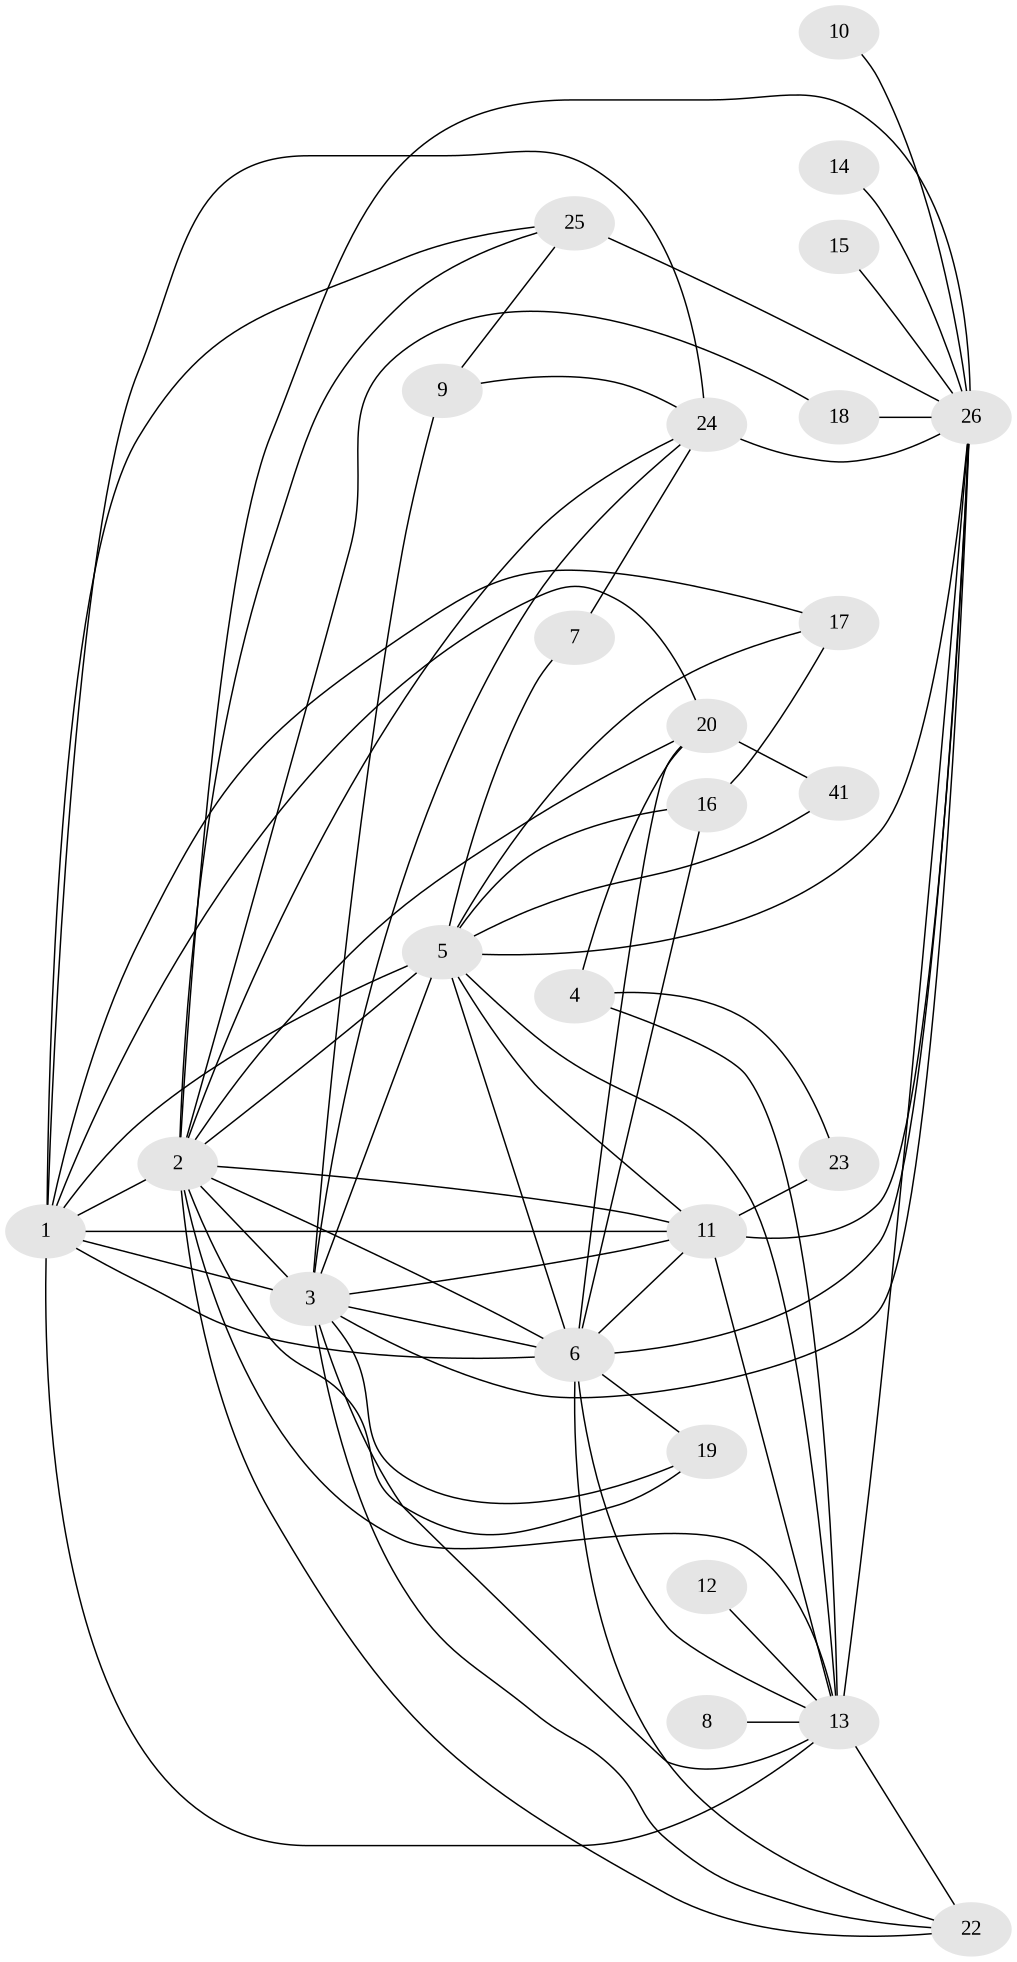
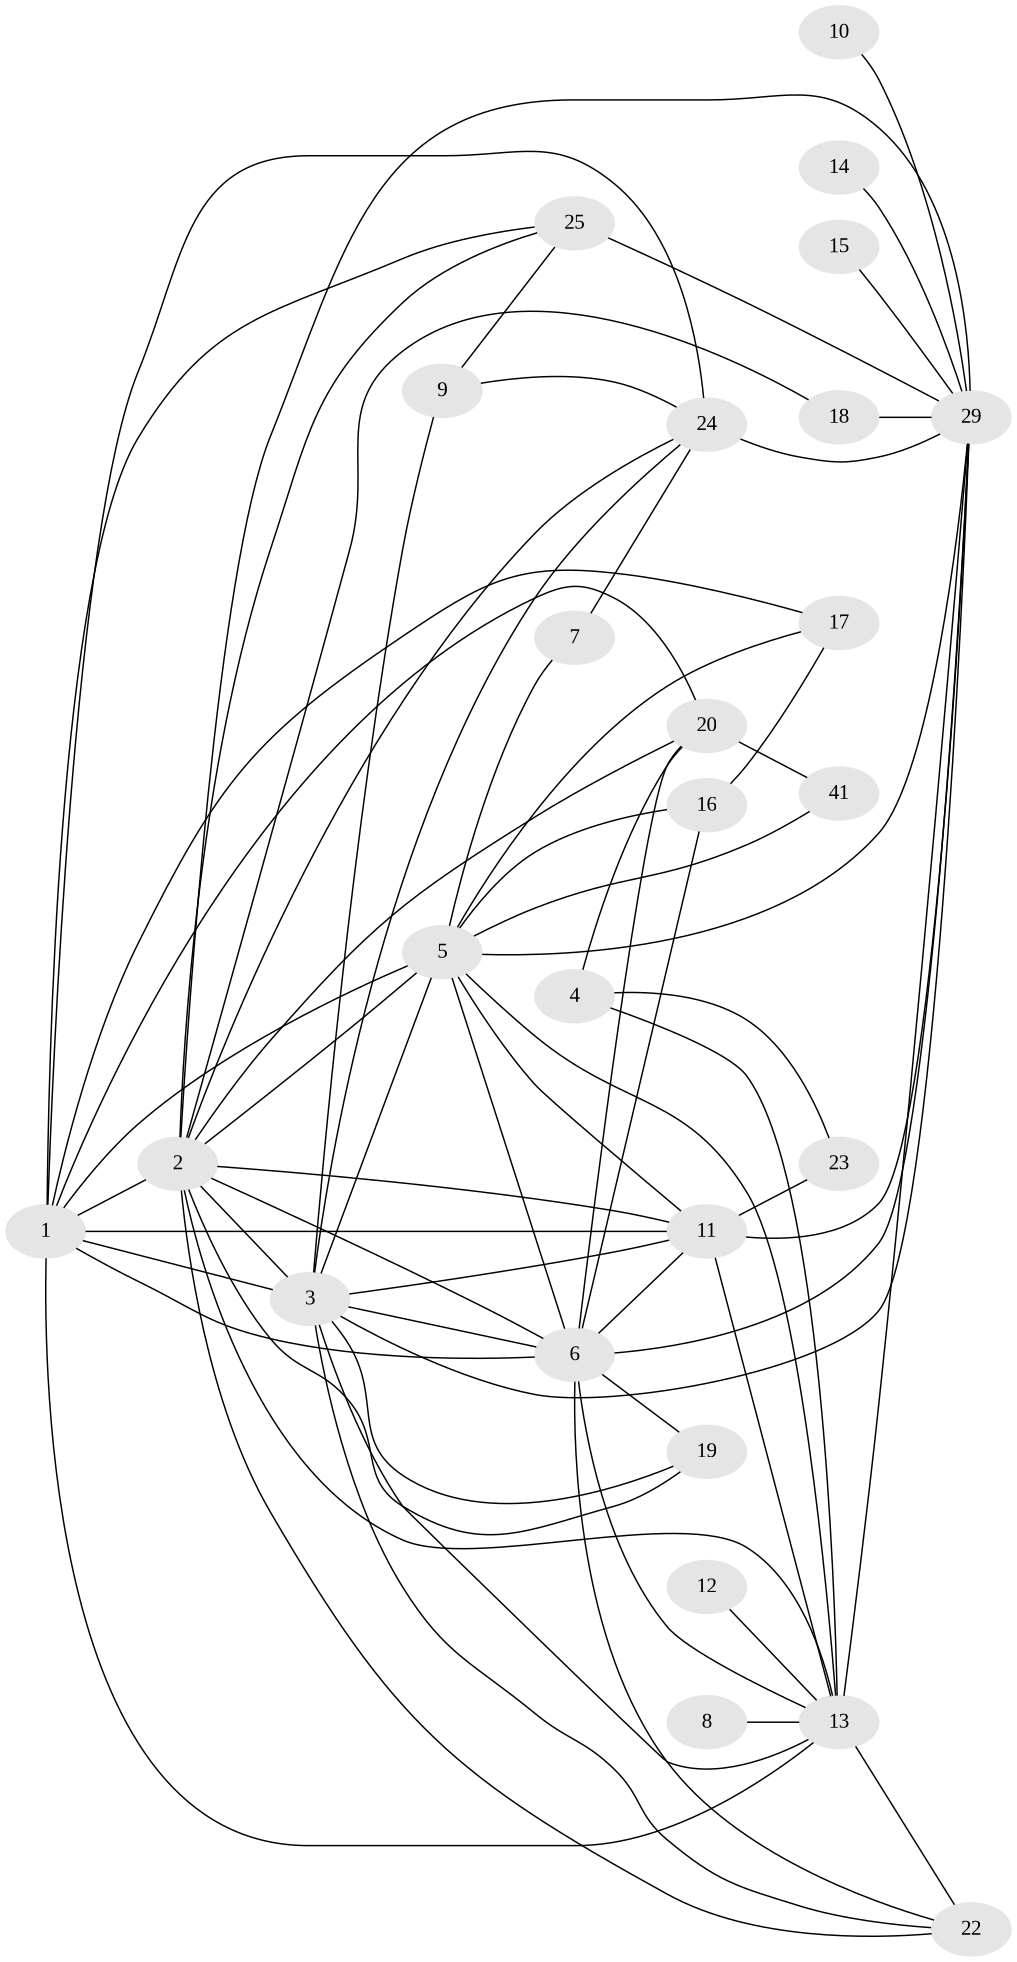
(971, 417) -> (971, 417)
